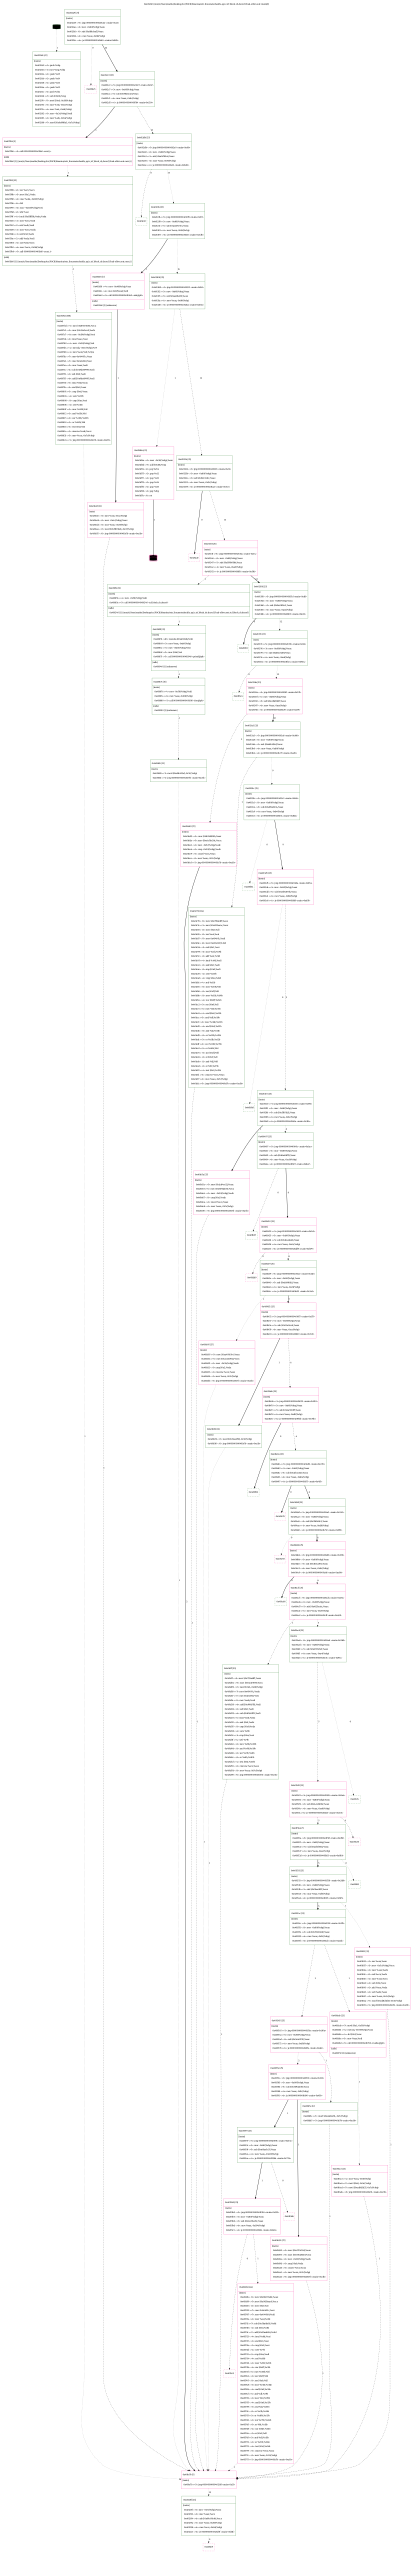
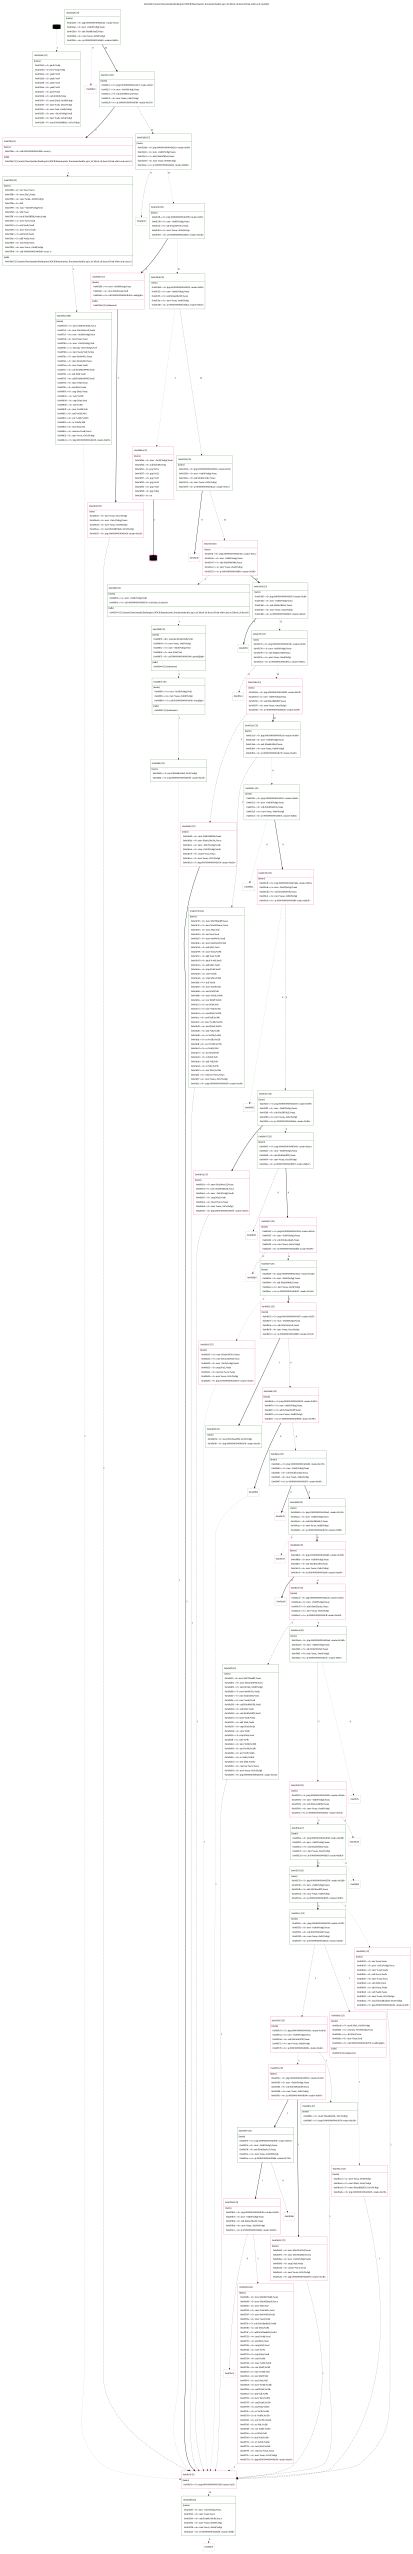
(209, 1957) -> (214, 1976)
